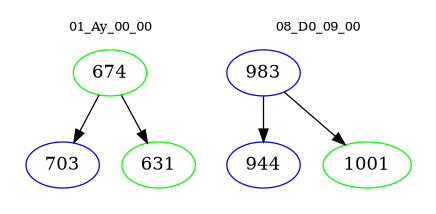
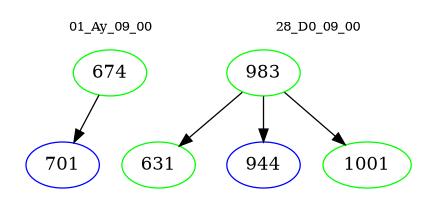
(111, 28) -> (111, 28)
(319, 28) -> (319, 28)
(264, 73) -> (264, 73)
(131, 113) -> (225, 107)
(63, 165) -> (63, 165)
